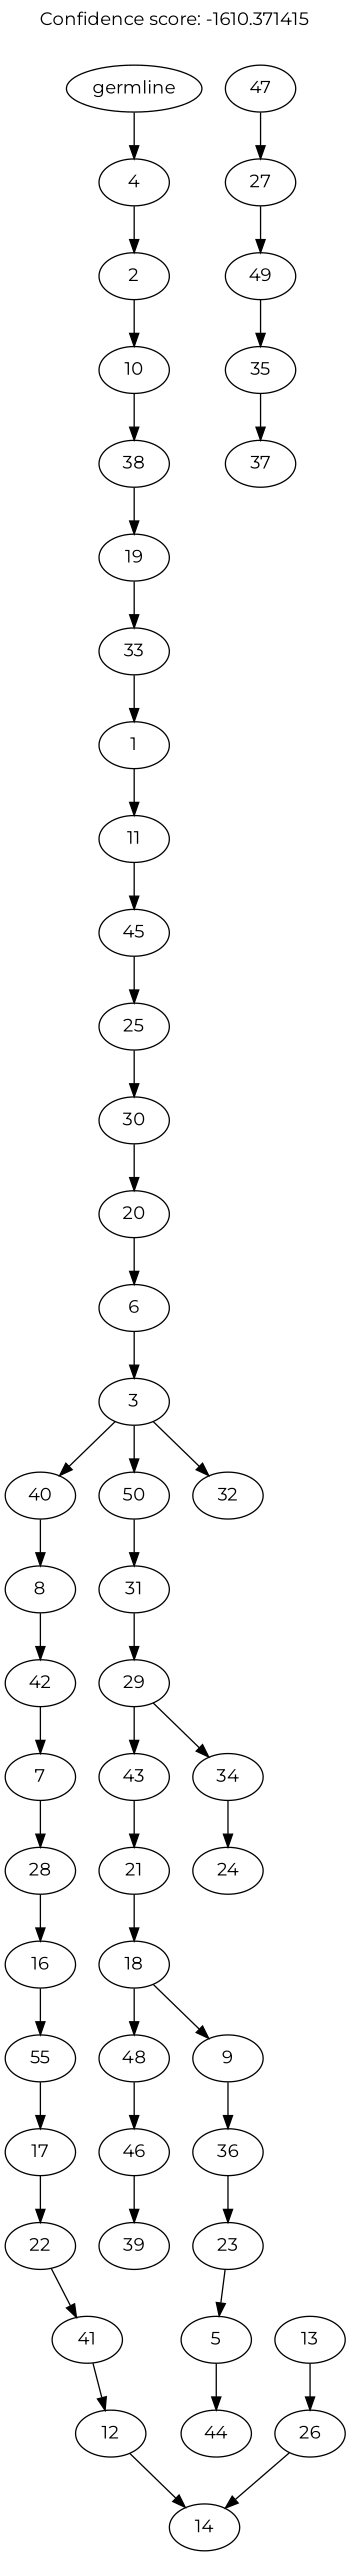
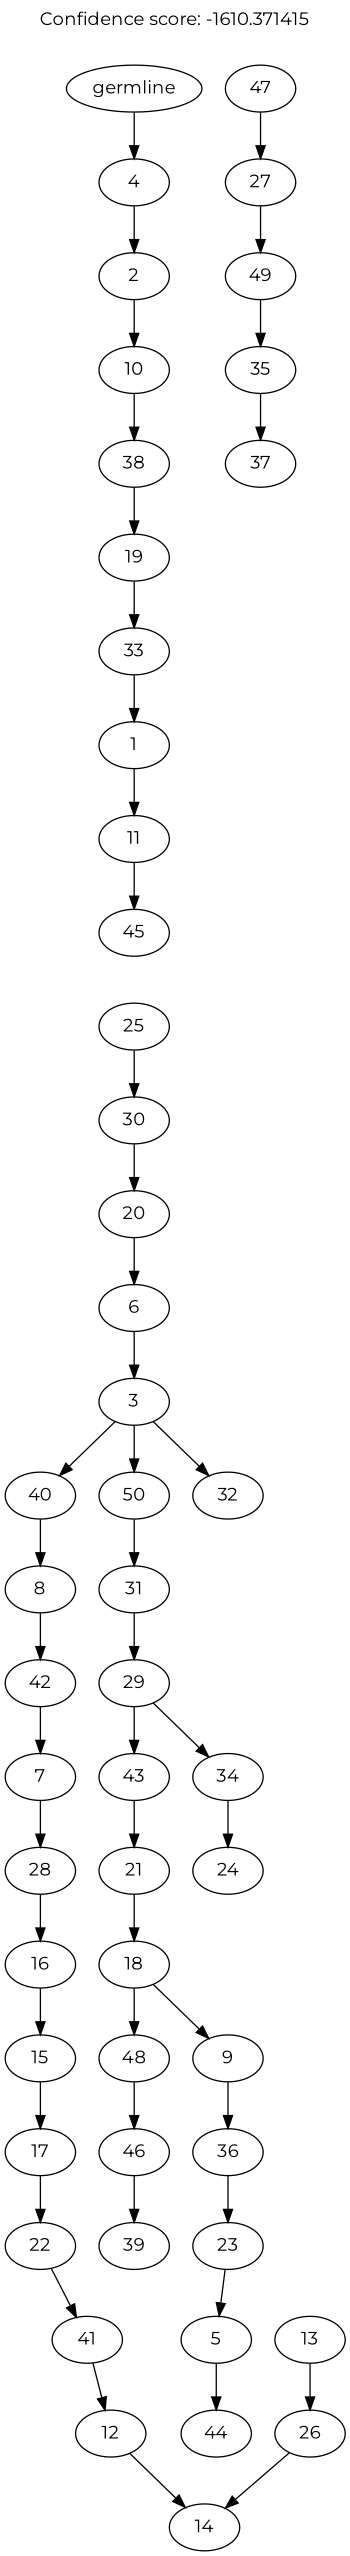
(134, 973) -> none
(40, 2058) -> (40, 2058)
